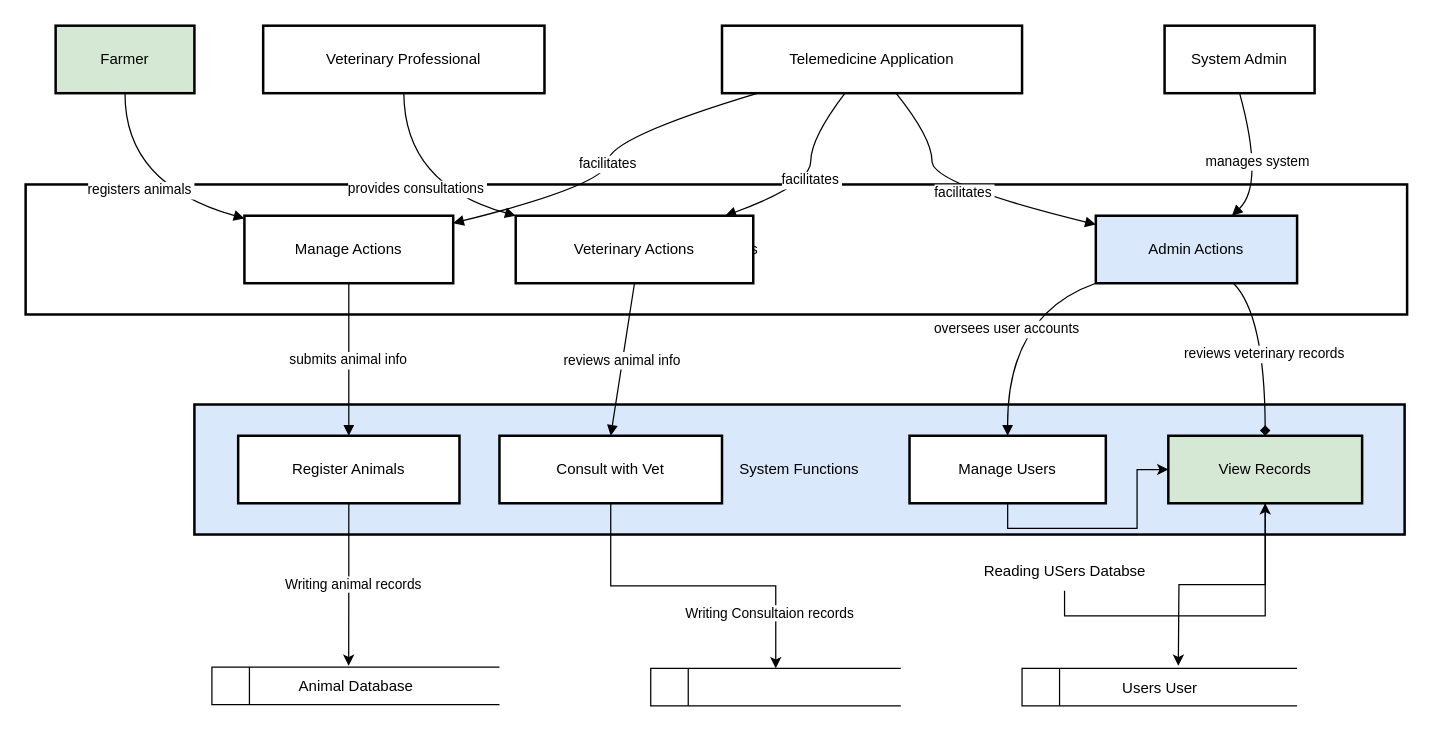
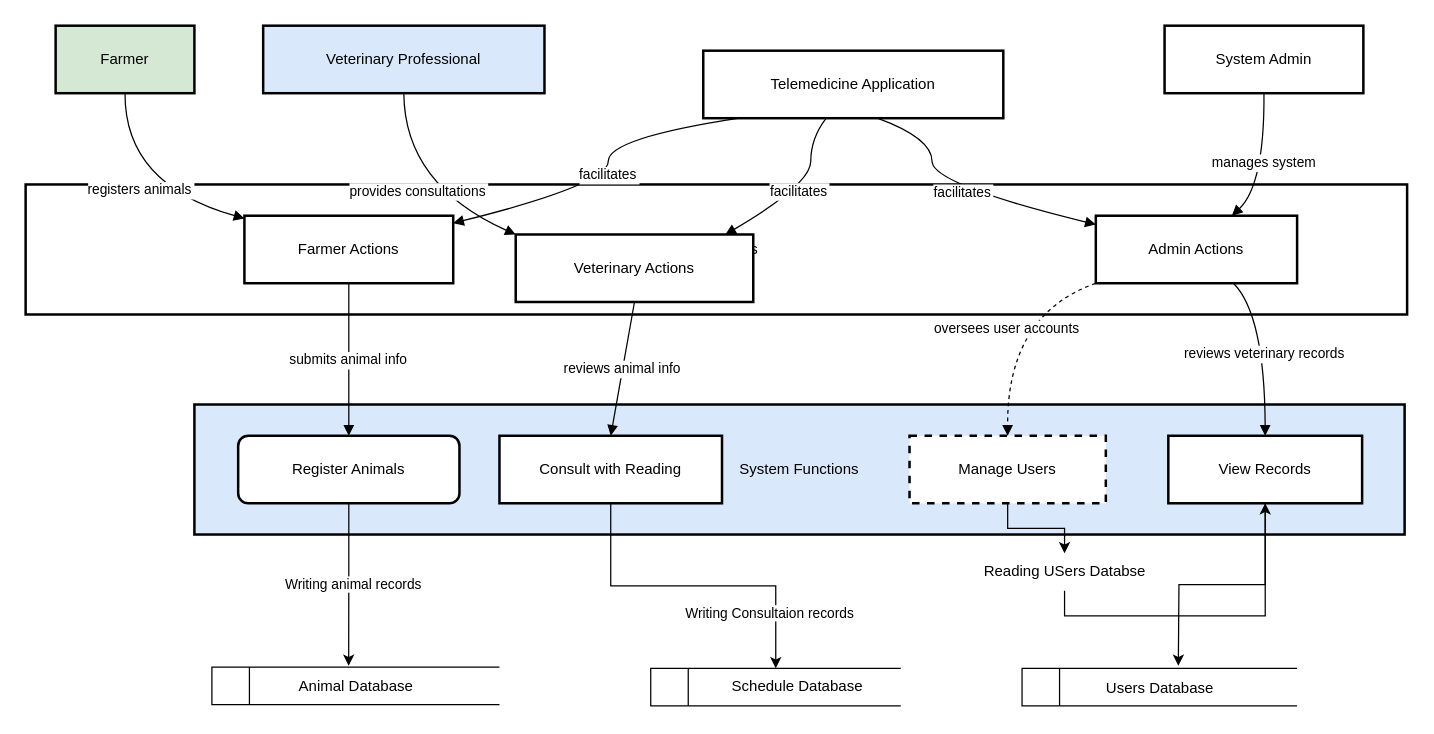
(404, 59) -> (404, 59)
(872, 59) -> (853, 84)
(1239, 59) -> (1264, 59)
(349, 249) -> (349, 249)
(634, 249) -> (634, 268)
(1196, 249) -> (1196, 249)
(1012, 381) -> (1012, 381)
(1265, 424) -> (1265, 424)
(349, 469) -> (349, 469)
(611, 469) -> (611, 469)
(1008, 469) -> (1008, 469)
(1265, 469) -> (1265, 469)
(1137, 525) -> (1064, 535)
none -> (797, 687)
(1160, 688) -> (1160, 688)
